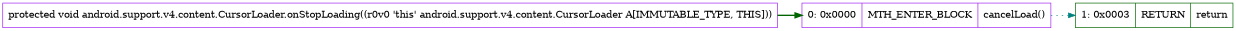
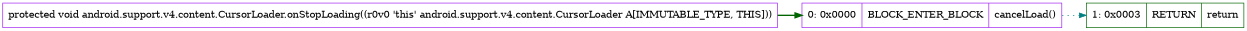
(920, 15) -> (925, 15)
